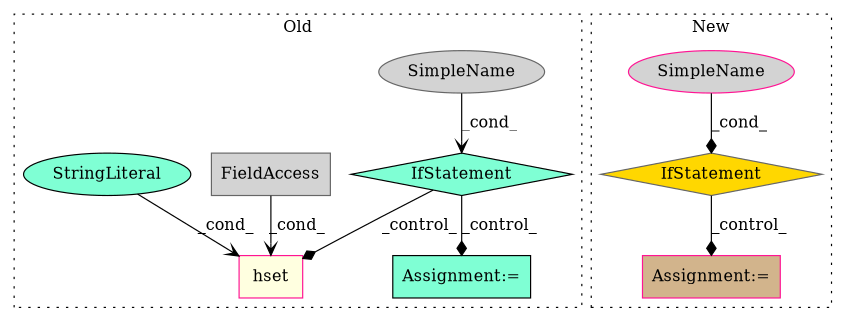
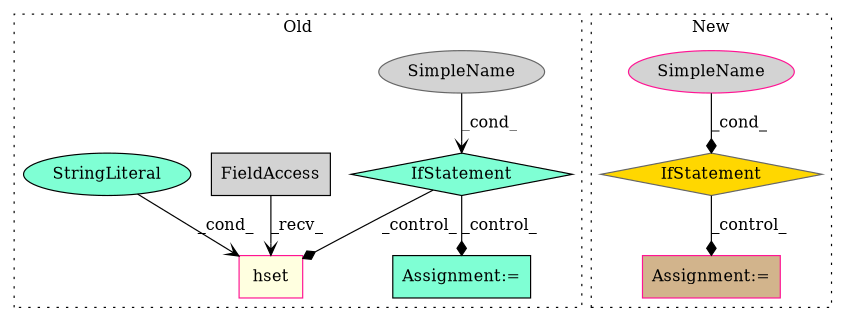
(271, 174) -> (271, 174)
(297, 226) -> (297, 226)
